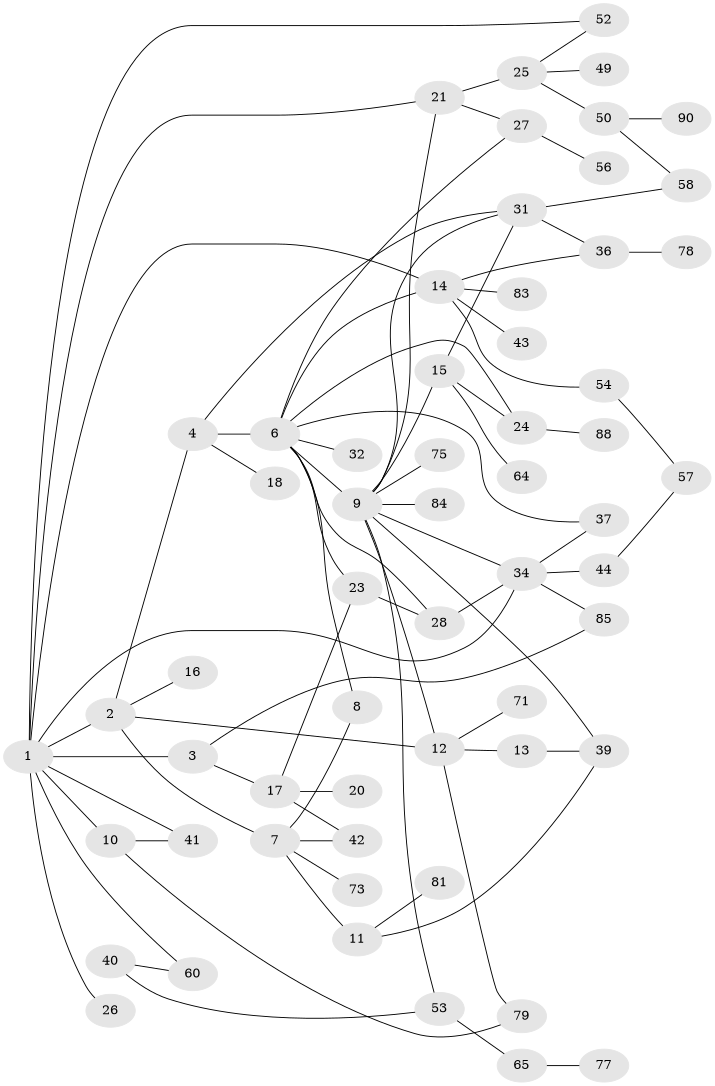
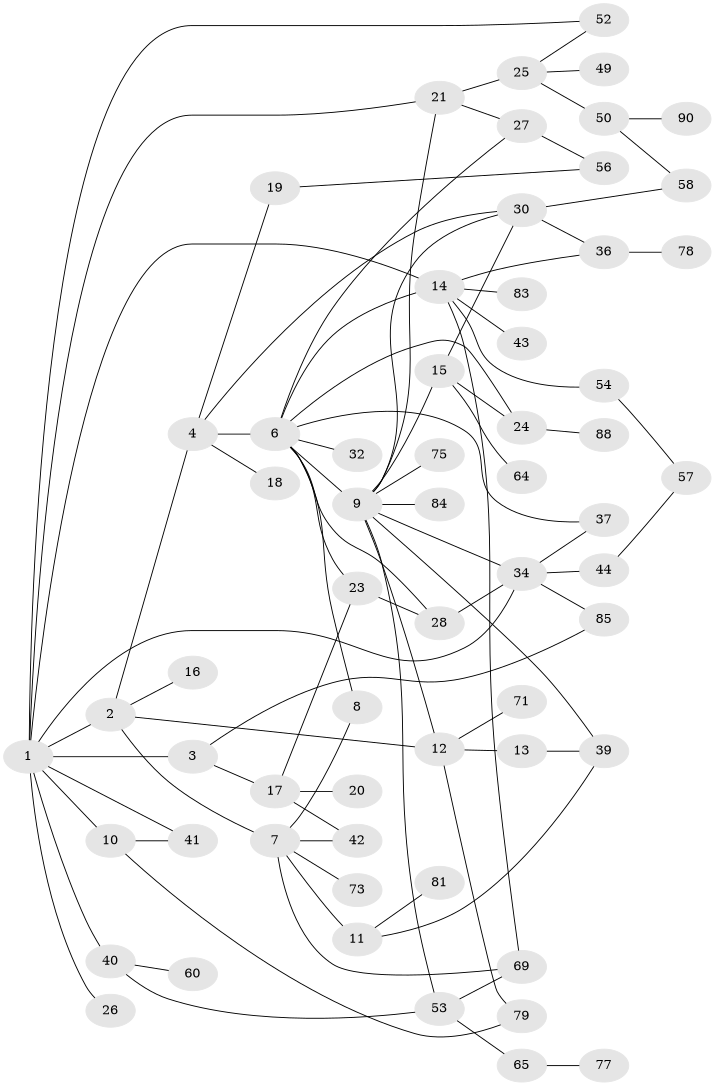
none -> (275, 188)
(522, 210) -> (522, 210)
(94, 876) -> (62, 861)
none -> (522, 967)
